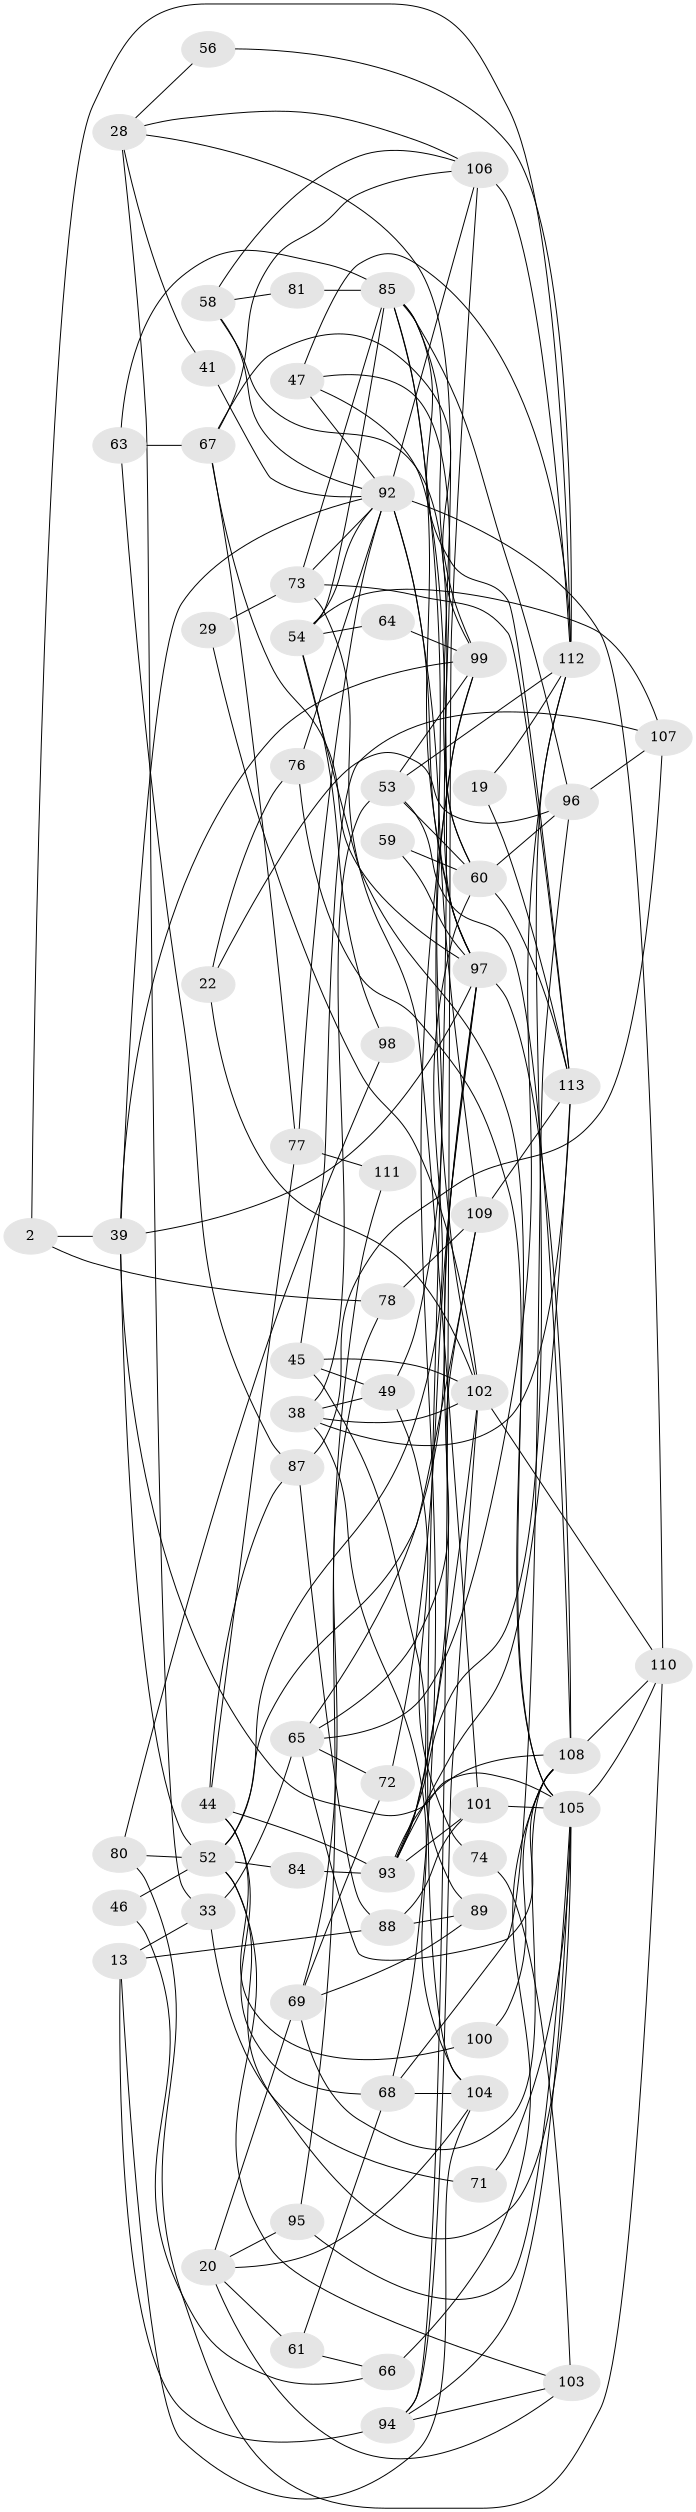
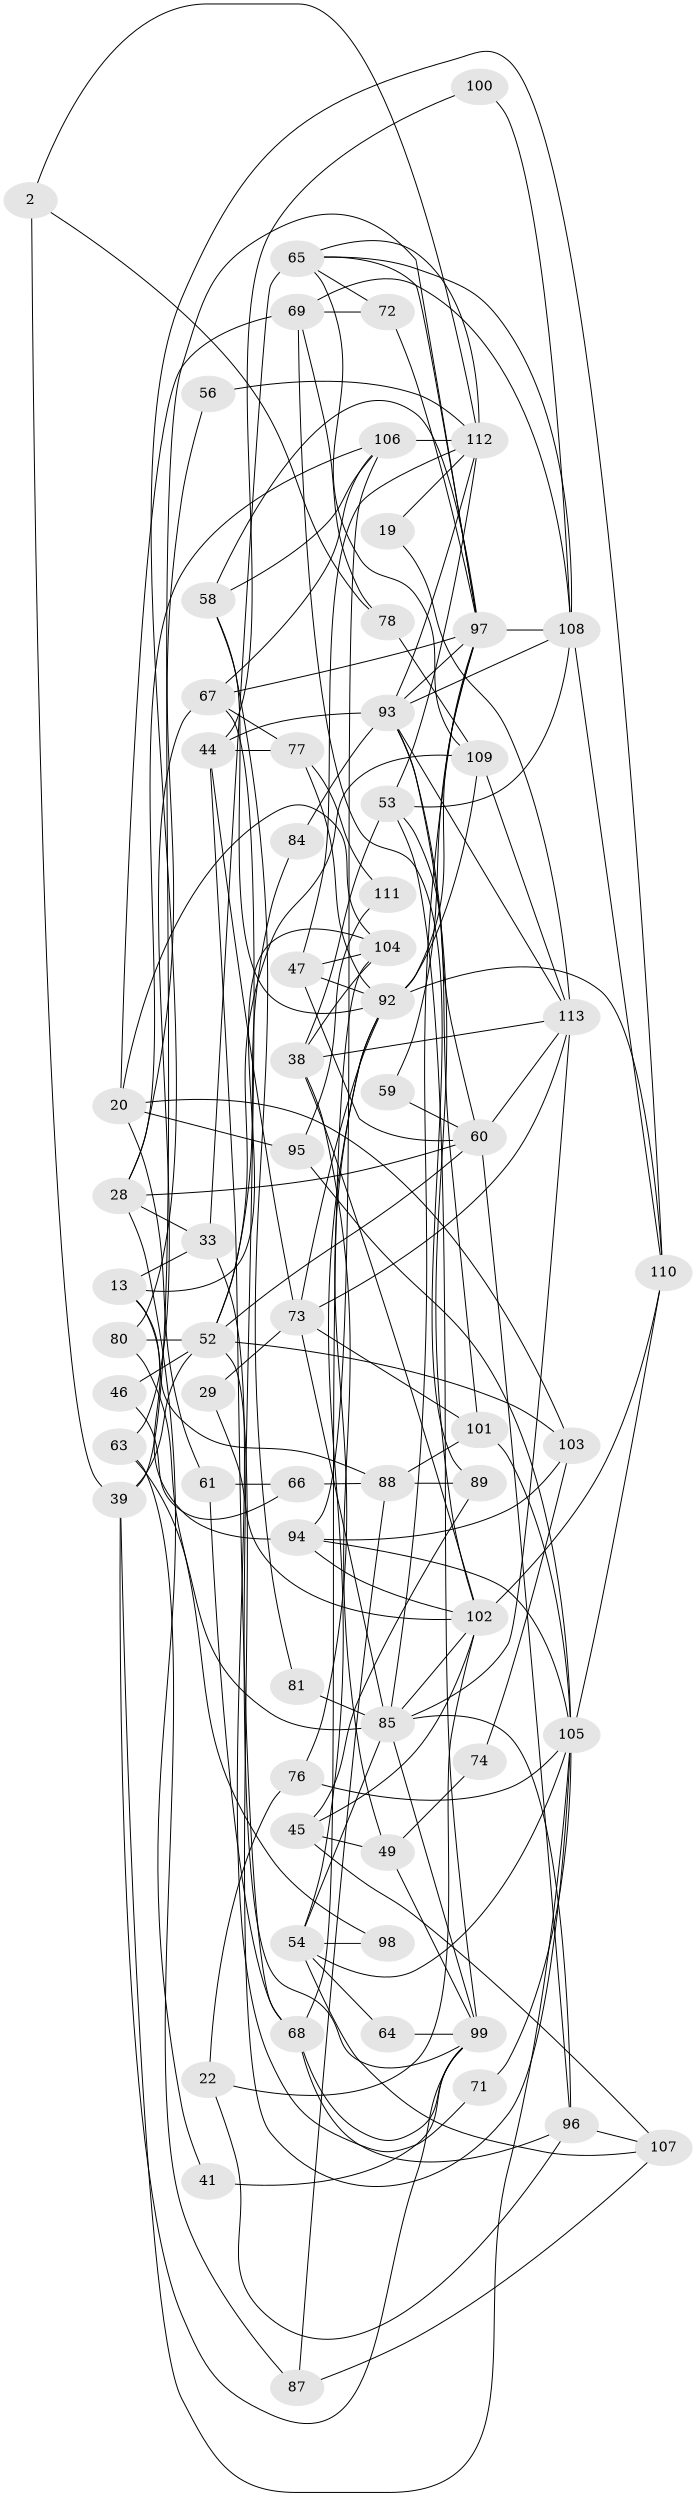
(434, 332) -> none
(267, 473) -> (382, 2164)
(144, 845) -> none
(247, 1561) -> (243, 995)
(528, 2125) -> (352, 1484)
